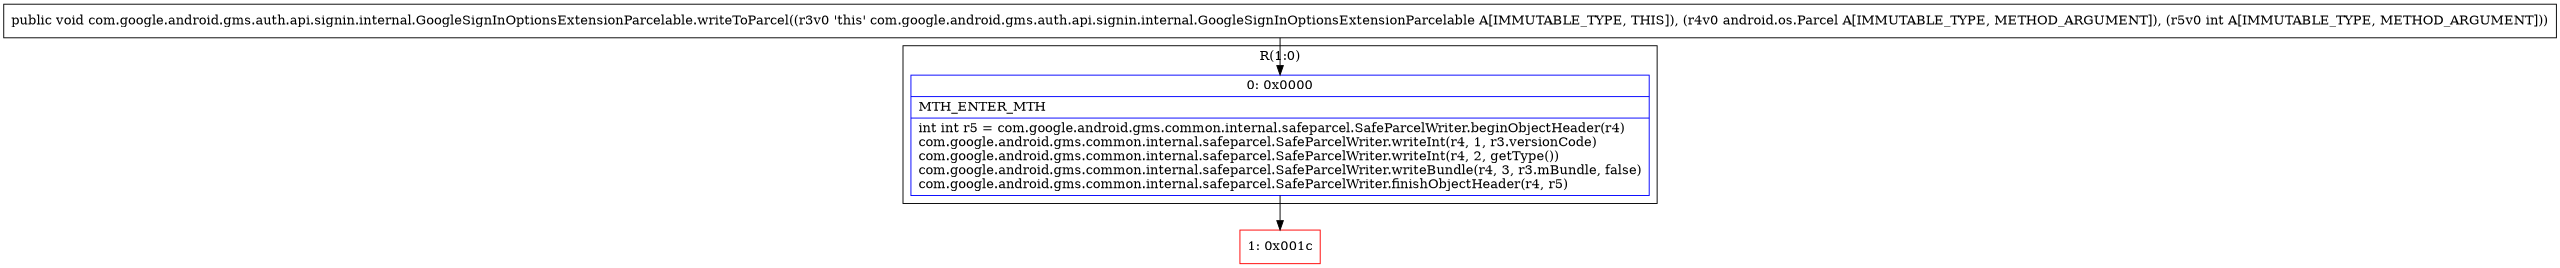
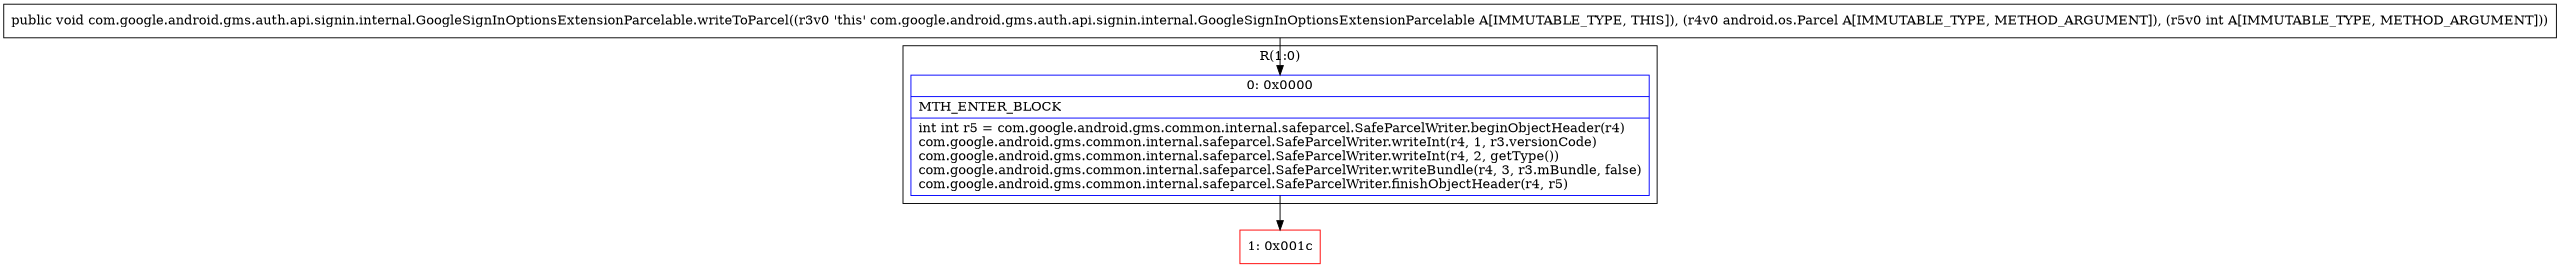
(982, 107) -> (990, 107)
